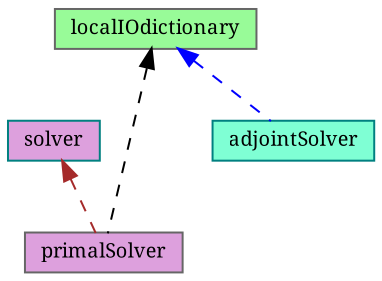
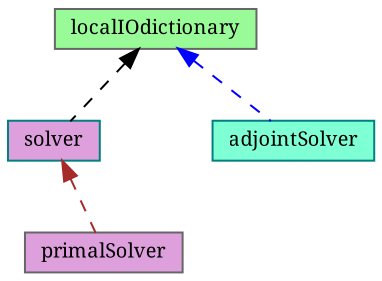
(127, 151) -> (98, 92)
